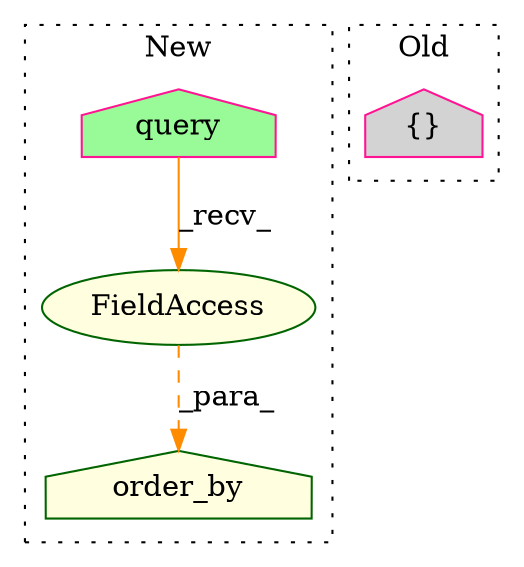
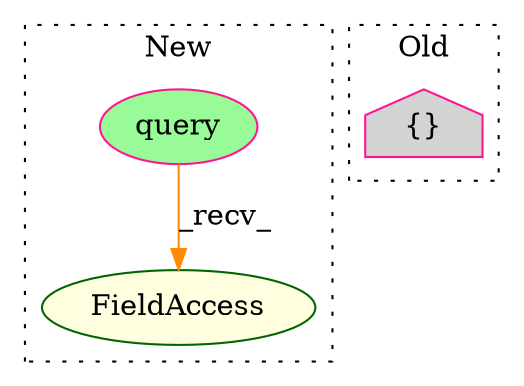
(179, 127) -> (179, 127)
(179, 488) -> none
